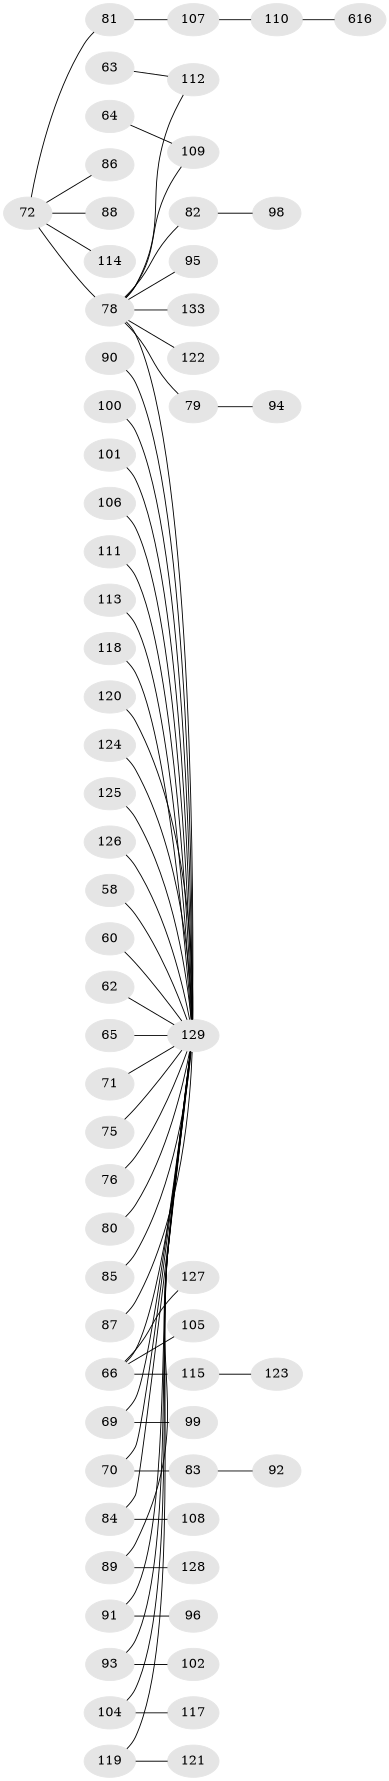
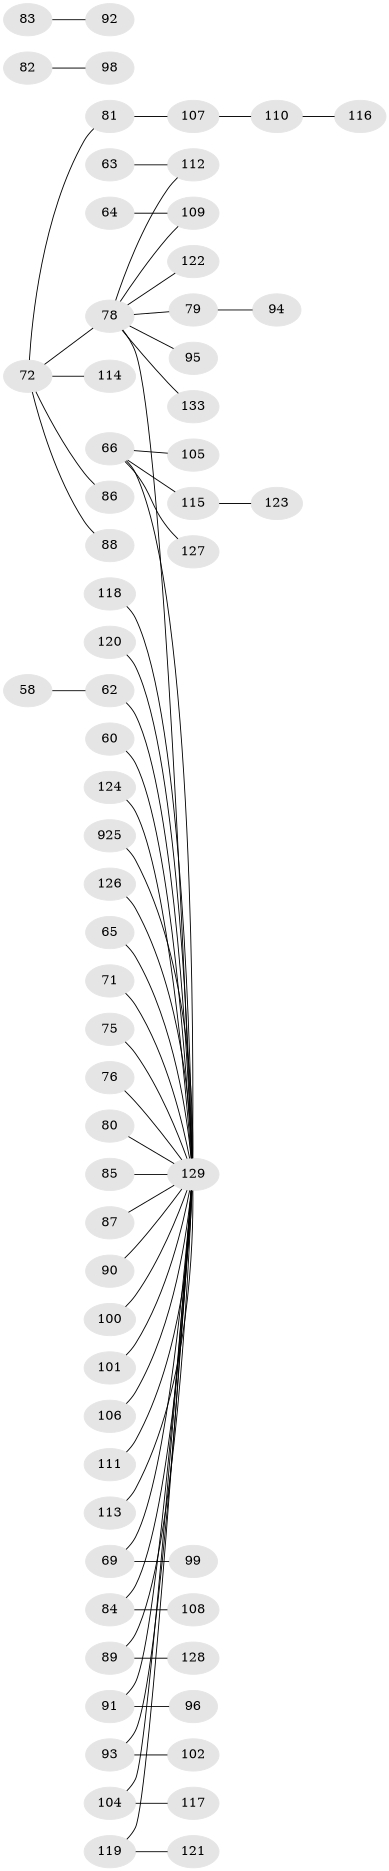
(360, 20) -> (360, 116)
(155, 256) -> none
(110, 794) -> (110, 836)
(161, 959) -> (69, 691)
(110, 1471) -> none
